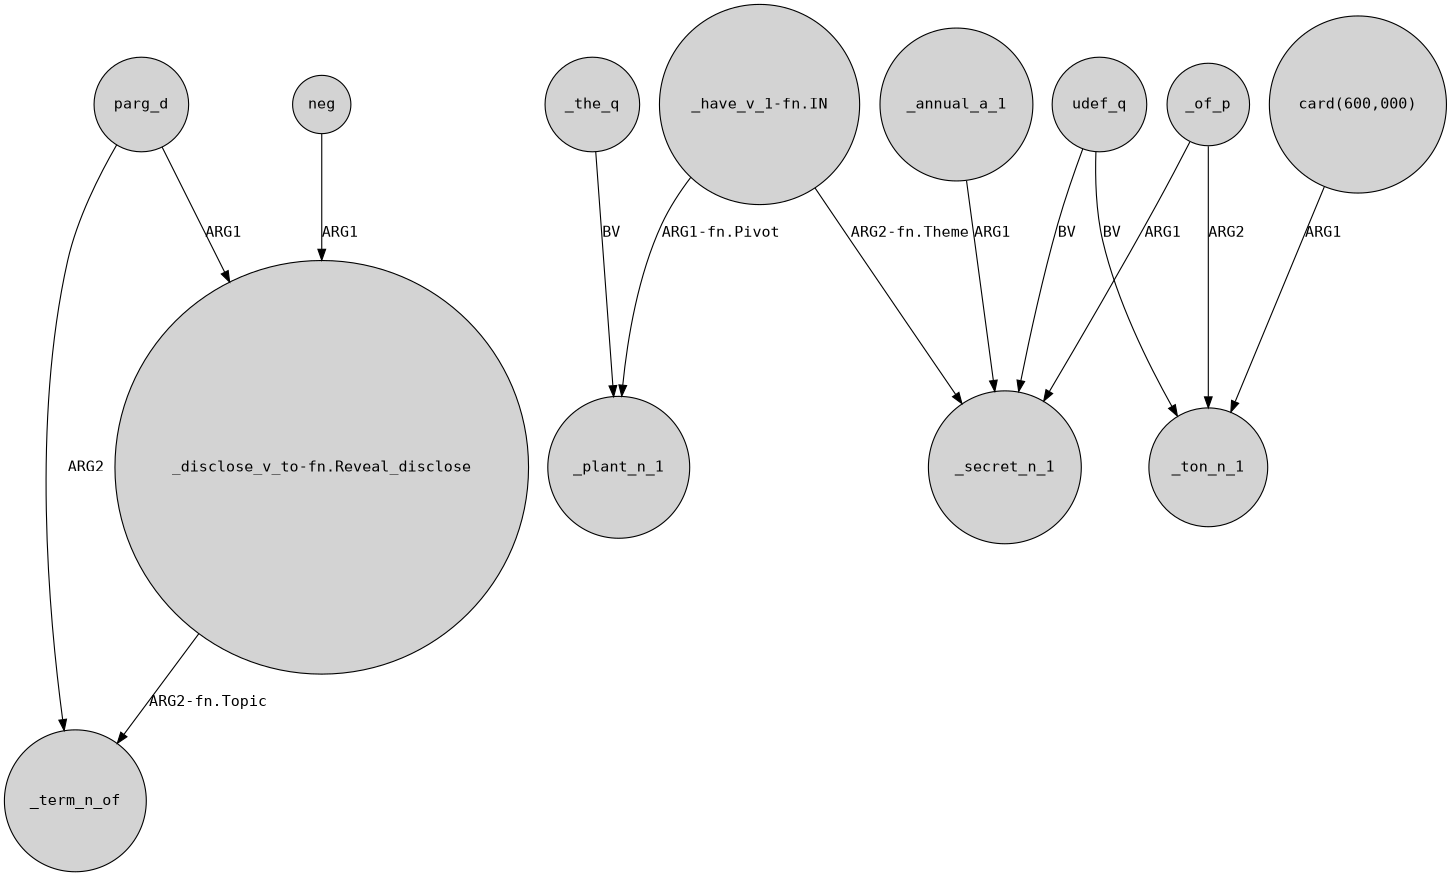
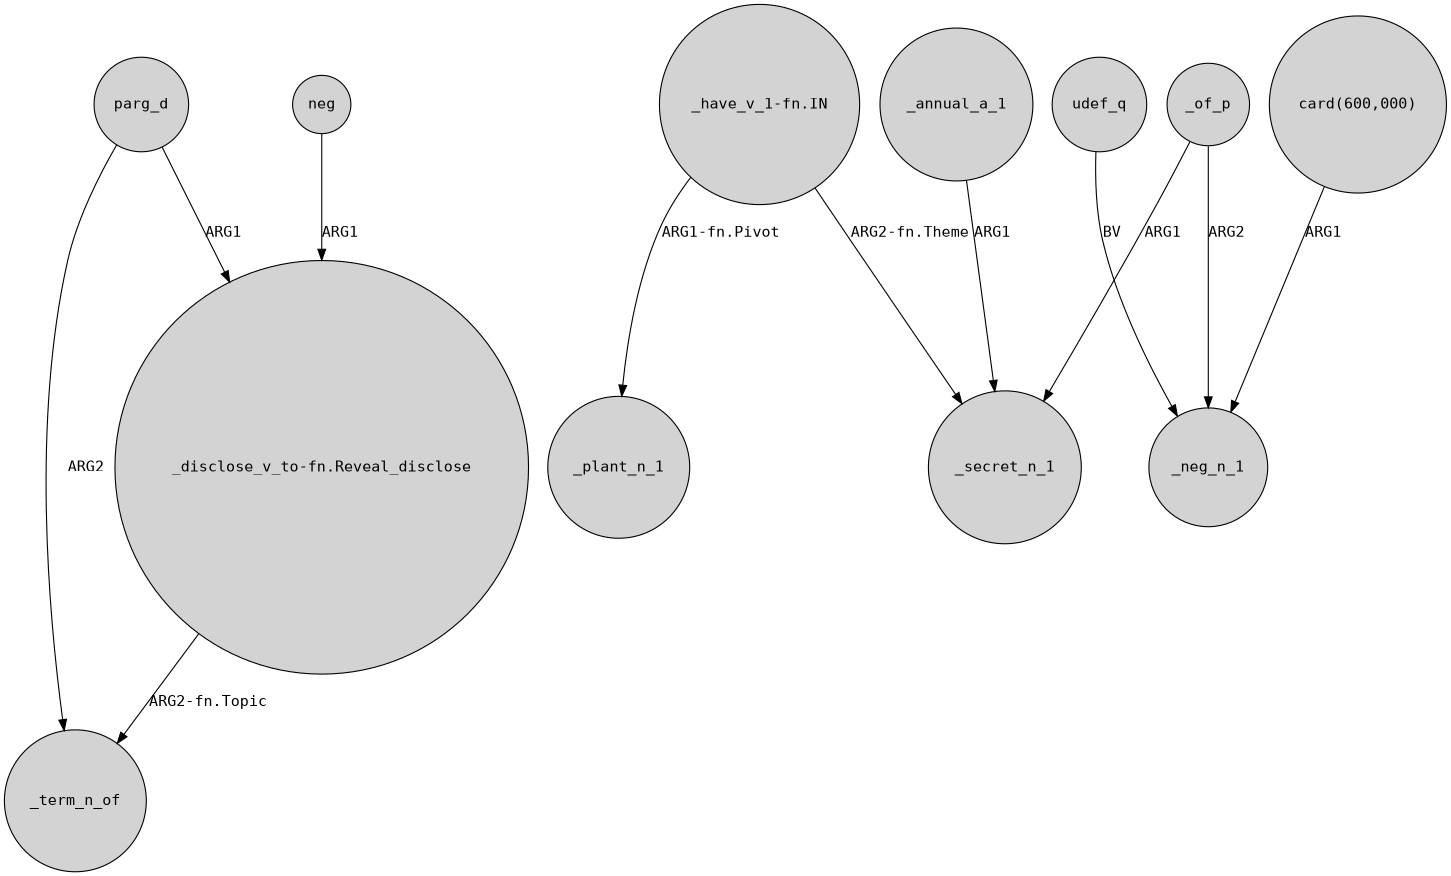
(592, 105) -> none
(1047, 263) -> none
(1208, 467) -> (1208, 467)
